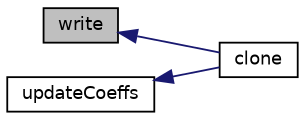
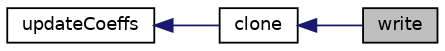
(178, 44) -> (340, 25)
